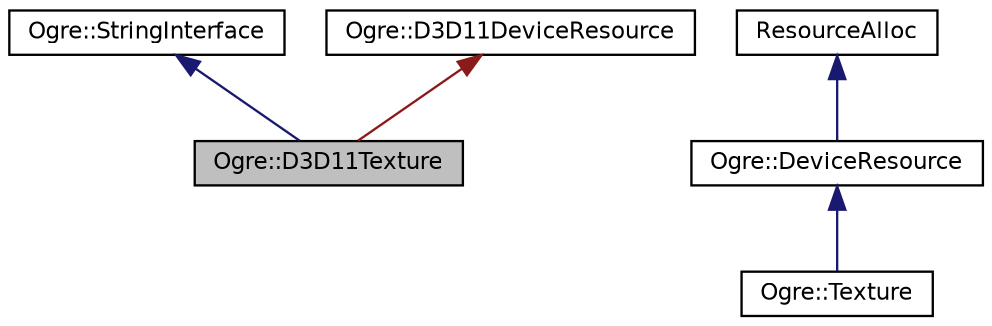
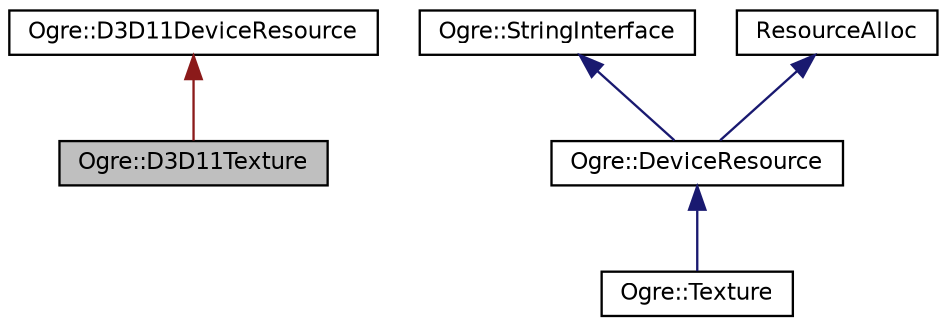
(247, 105) -> (636, 106)
